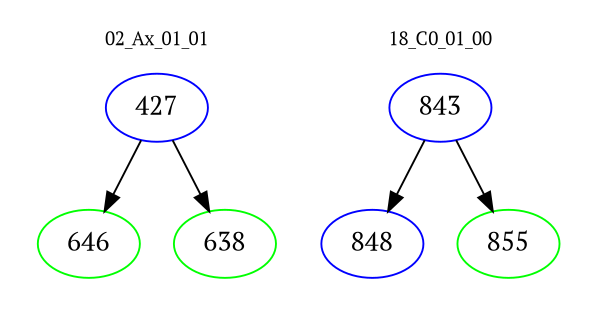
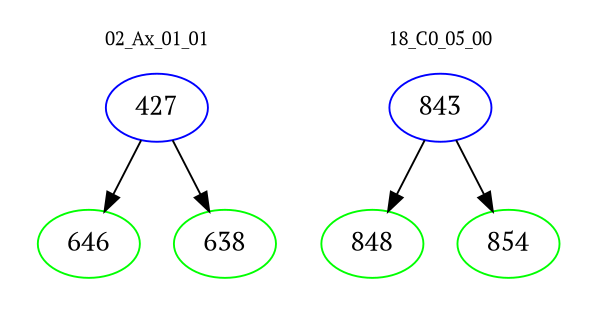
(440, 41) -> (440, 41)
(372, 244) -> (372, 244)
(508, 244) -> (508, 244)
